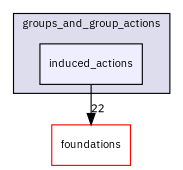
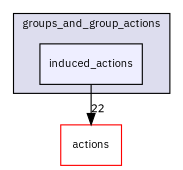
(91, 145) -> (91, 145)
